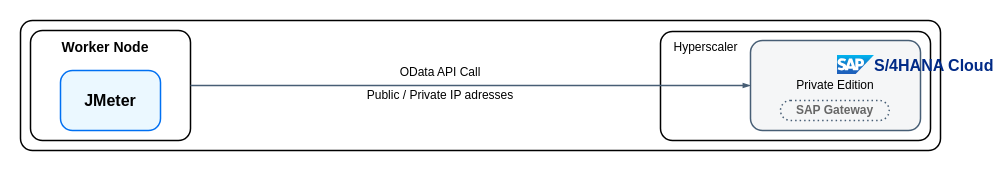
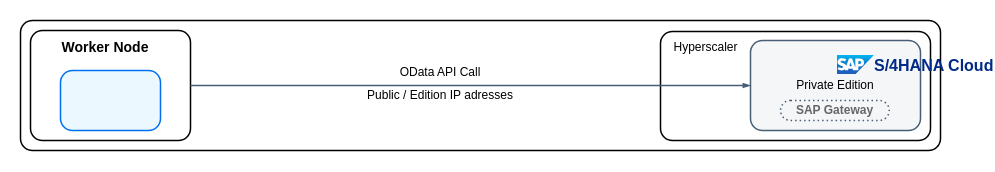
(441, 96) -> (441, 96)
(111, 101) -> none
